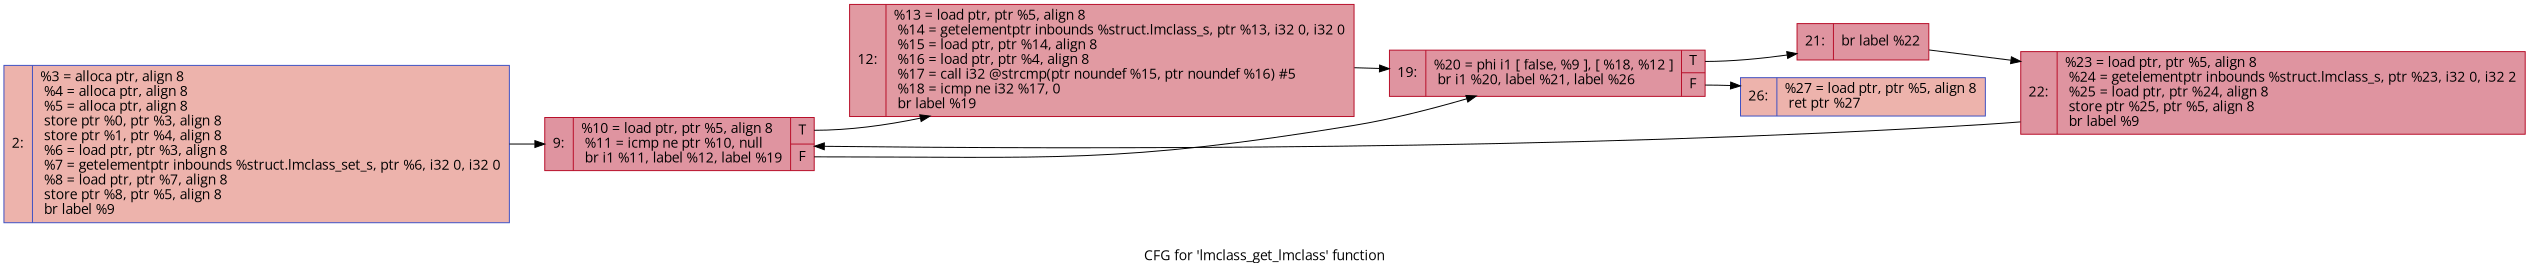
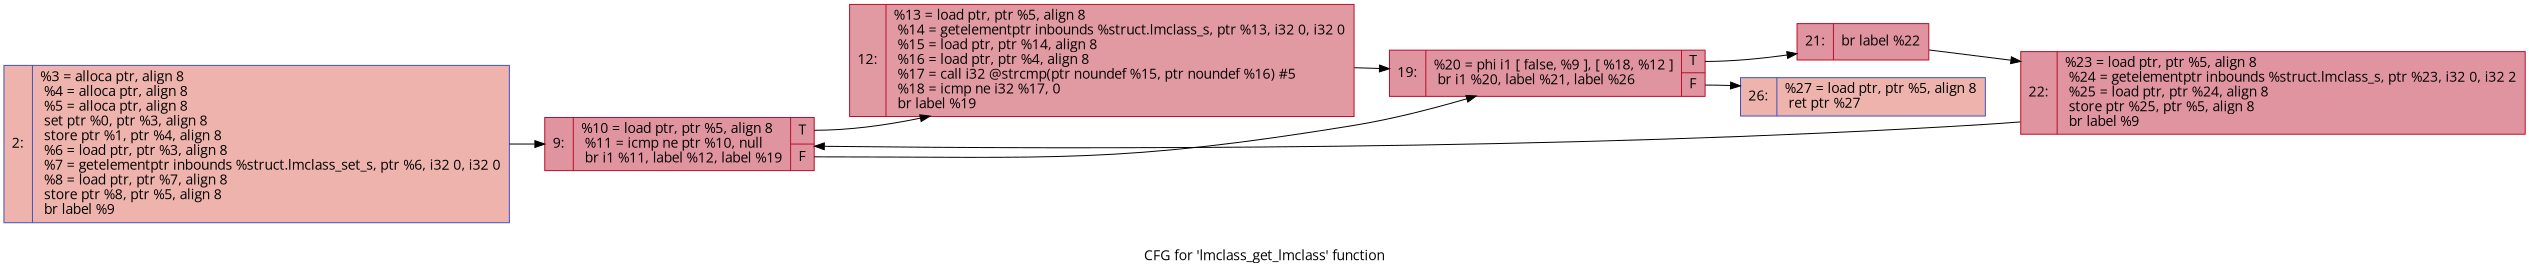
(131, 121) -> (124, 121)
